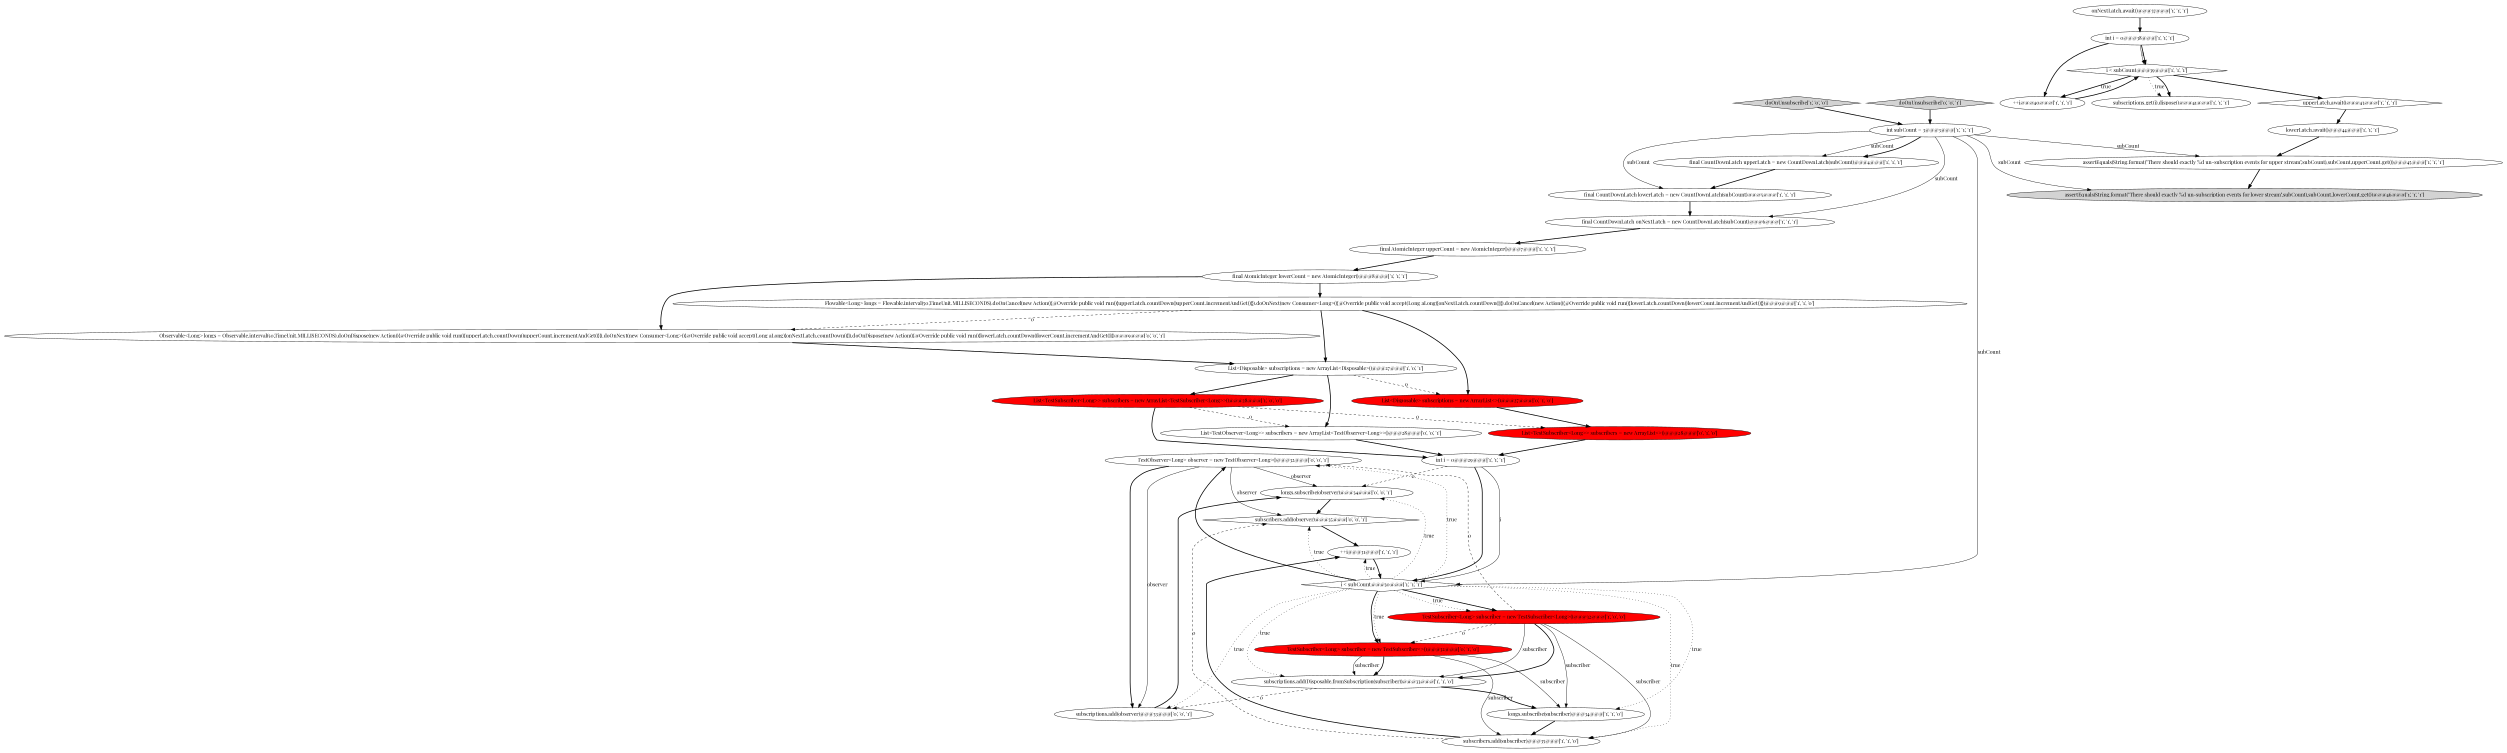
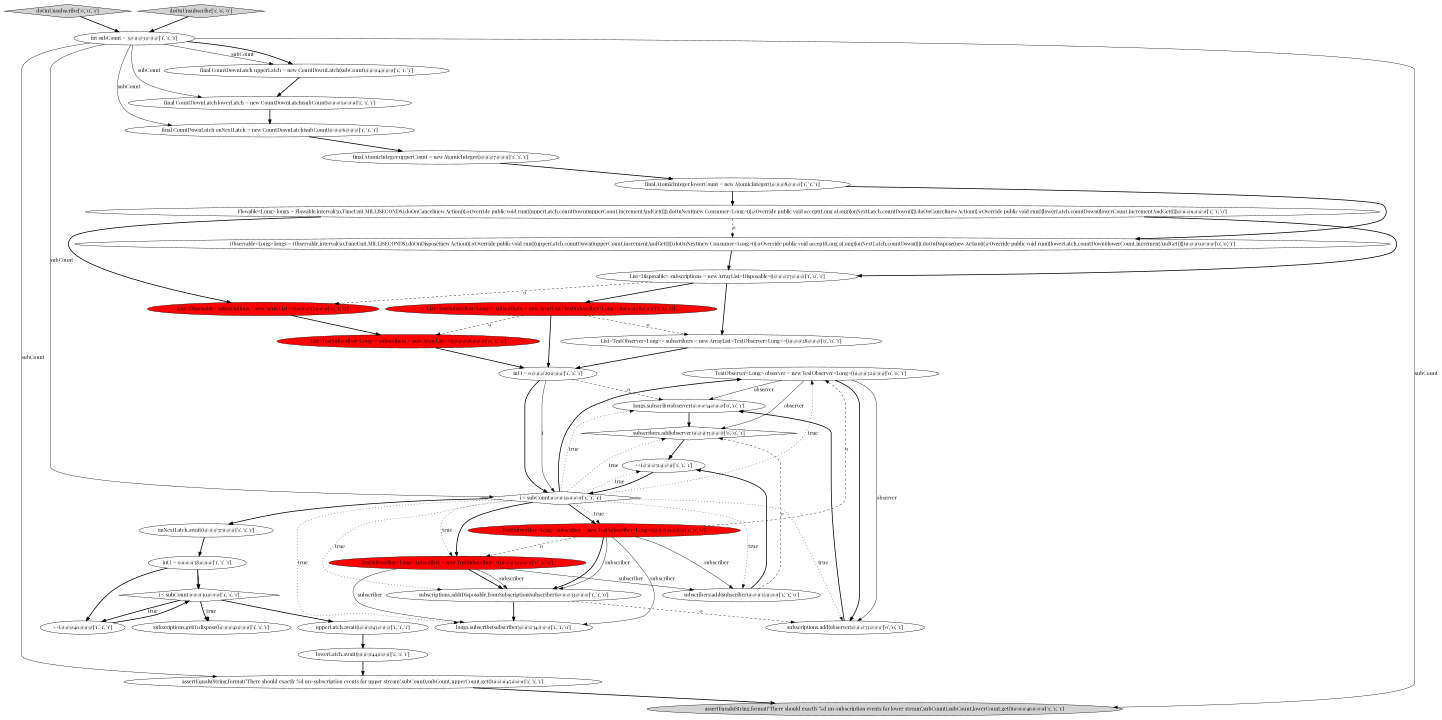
(2350, 103) -> (363, 628)
none -> (360, 505)
(1545, 727) -> none
